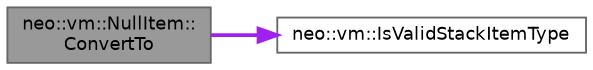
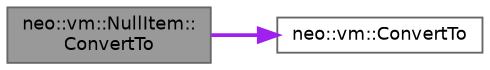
(432, 35) -> (380, 35)
